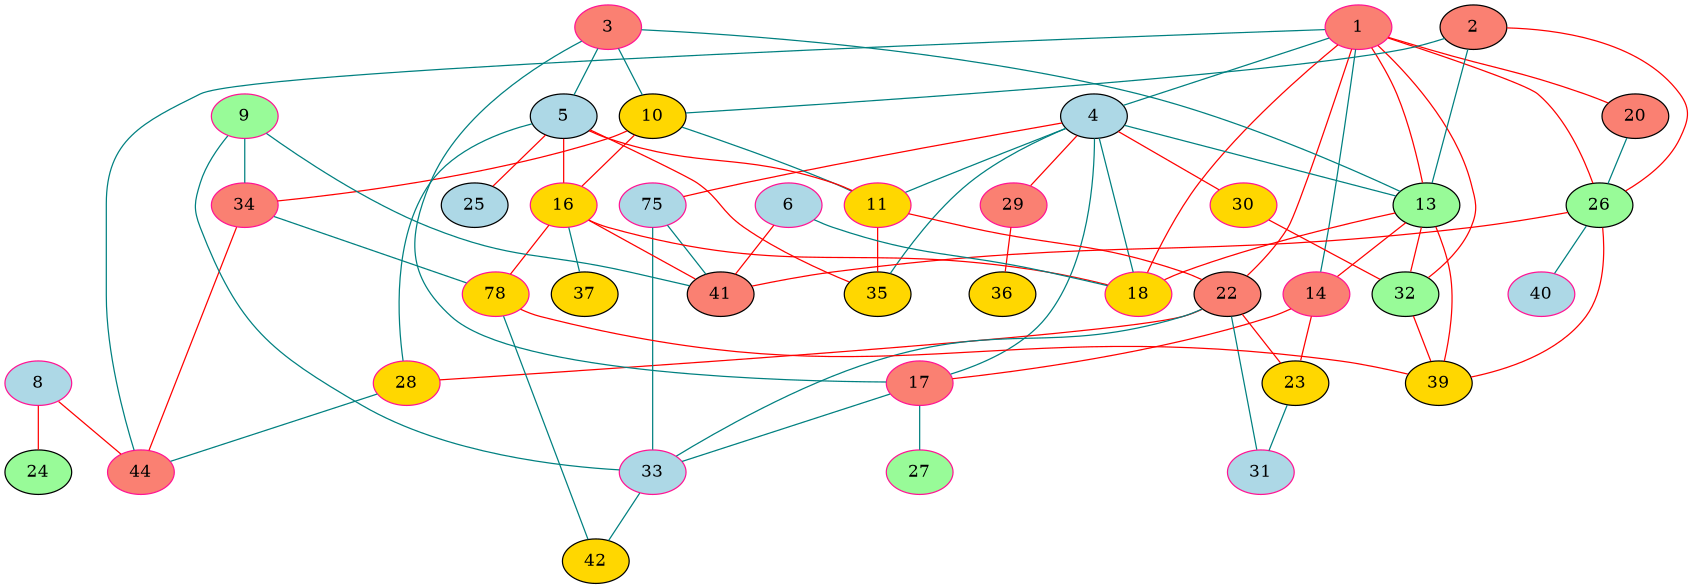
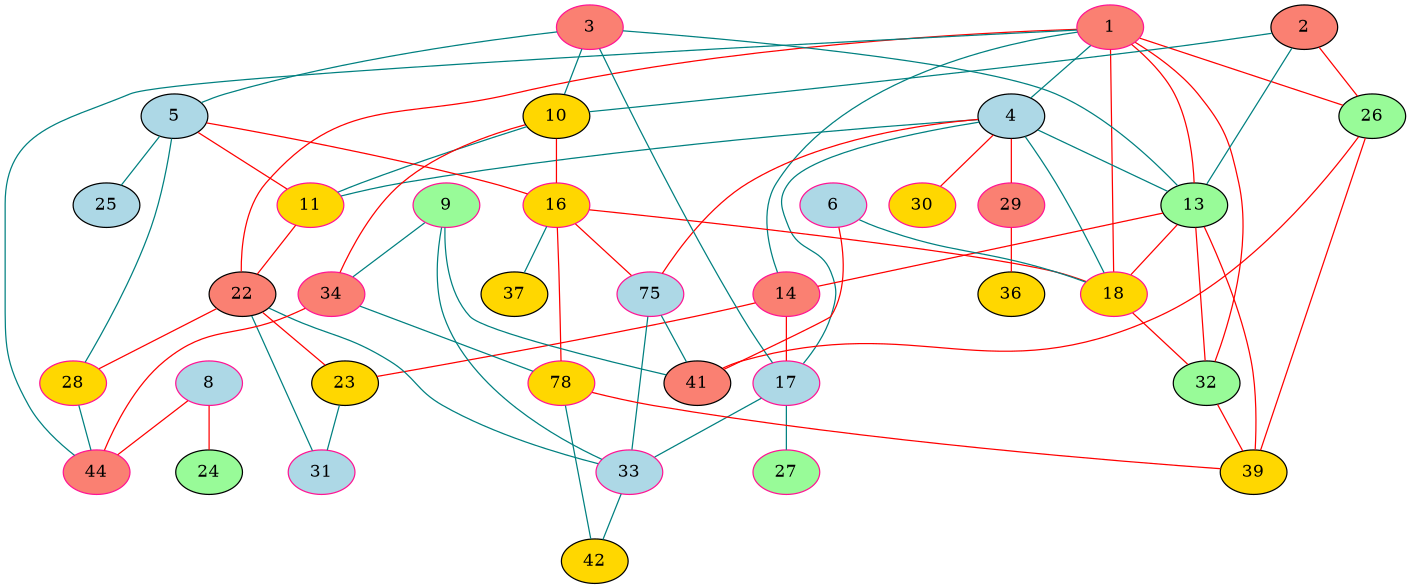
(1635, 116) -> none
(529, 152) -> (140, 161)
(642, 250) -> (603, 250)
(1333, 254) -> (1160, 339)
(878, 294) -> none
(1541, 294) -> none
(920, 383) -> (786, 383)
